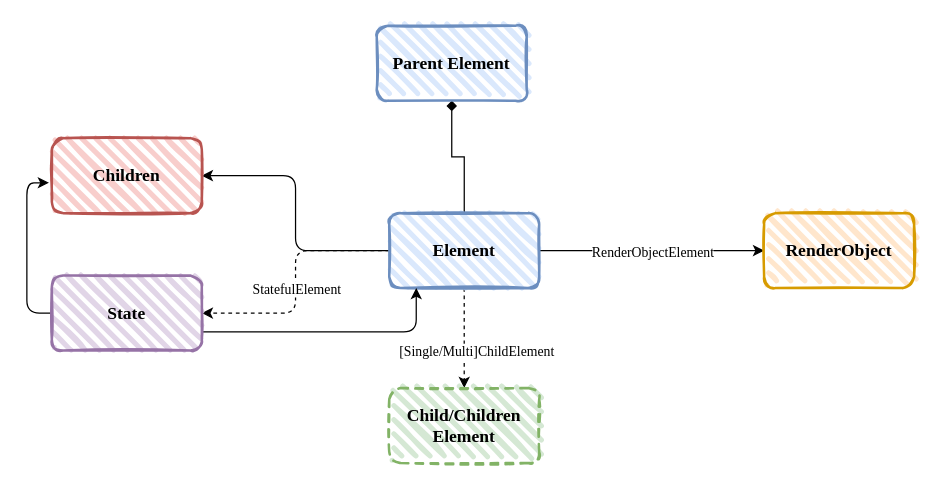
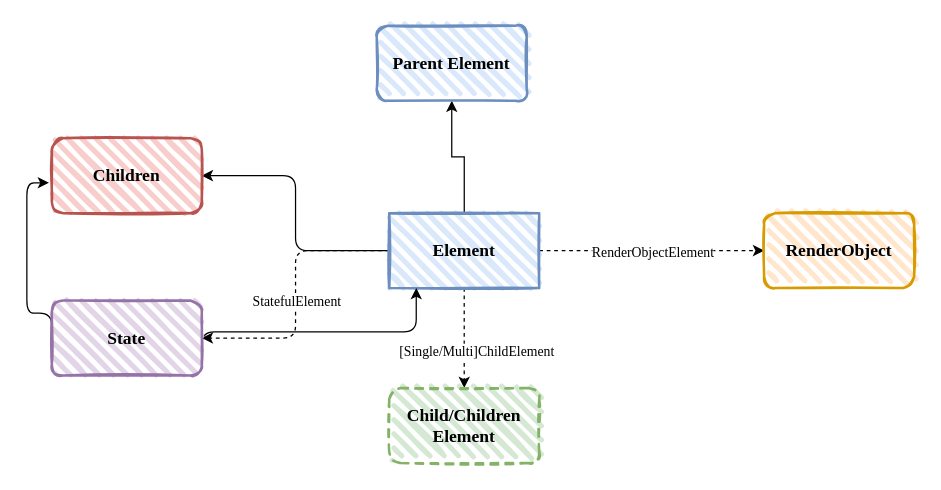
(452, 111) -> (452, 111)
(464, 251) -> (464, 251)
(567, 251) -> (567, 251)
(127, 313) -> (127, 338)
